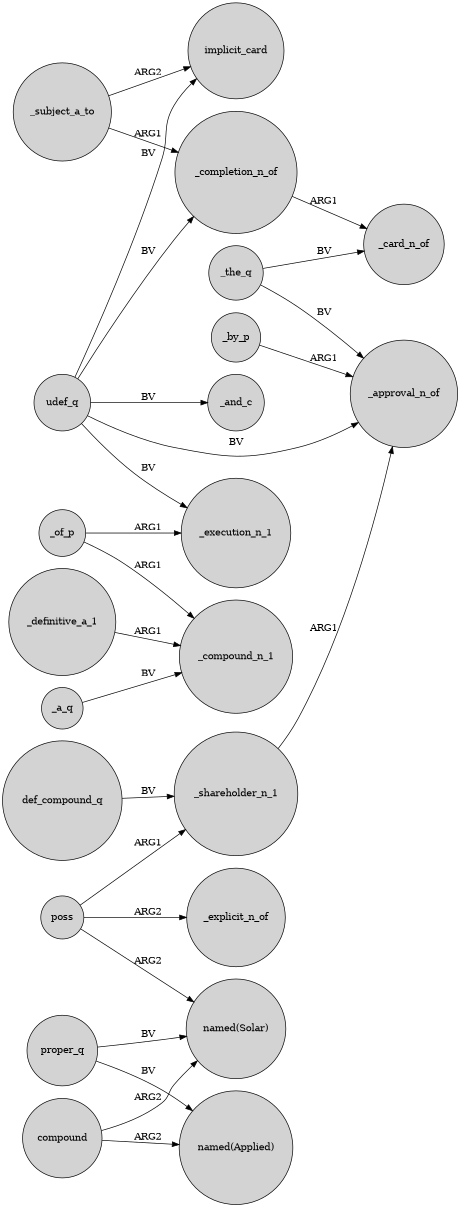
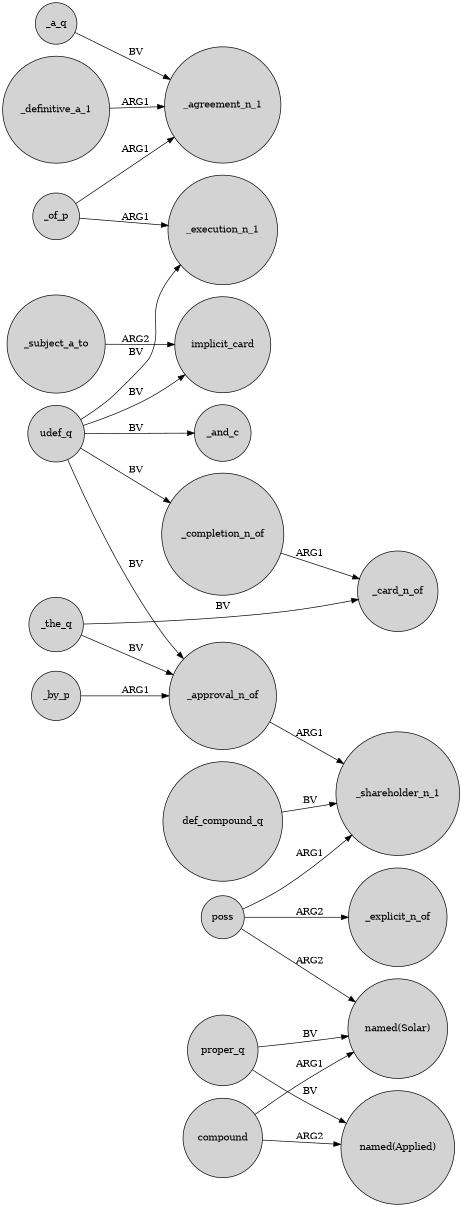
(140, 139) -> none
(347, 606) -> (304, 741)
(236, 657) -> (223, 105)
(148, 1098) -> (310, 1064)
